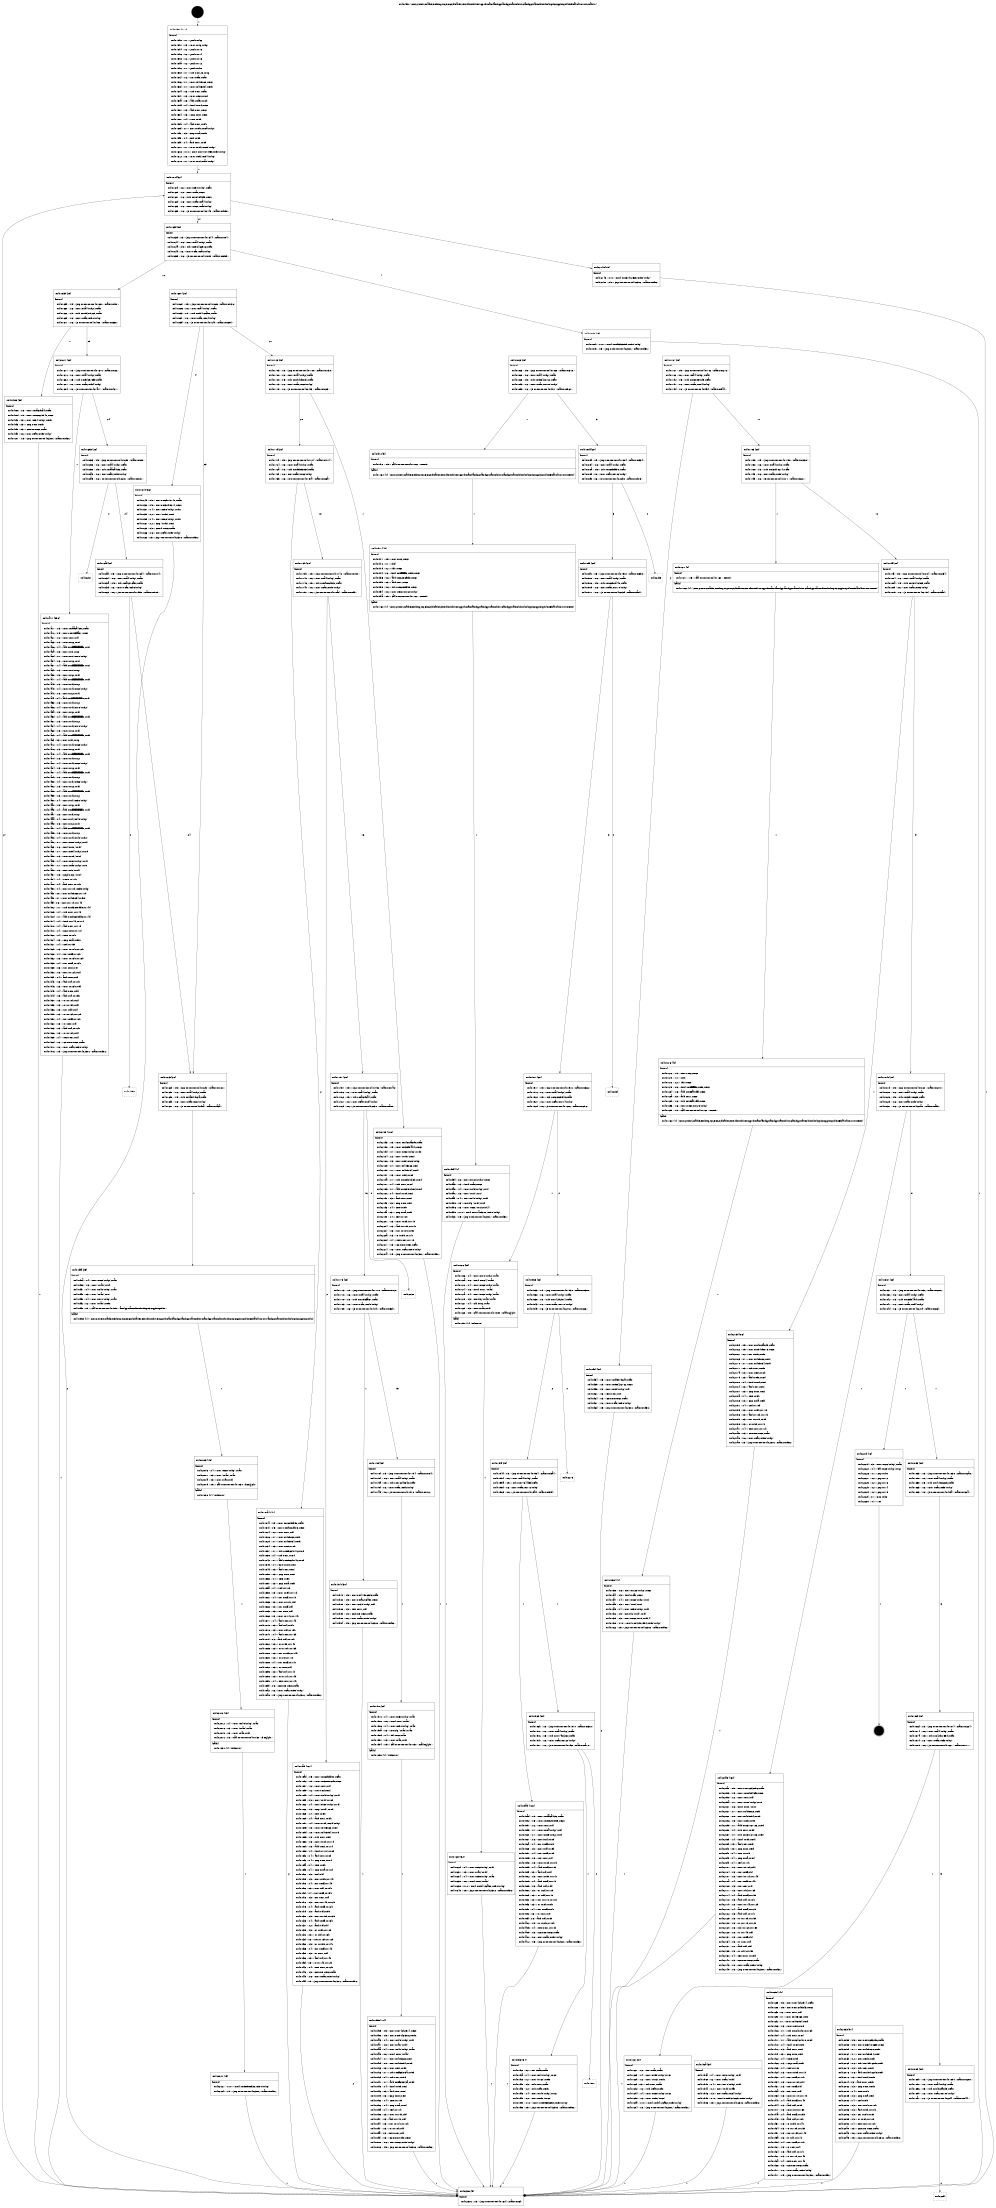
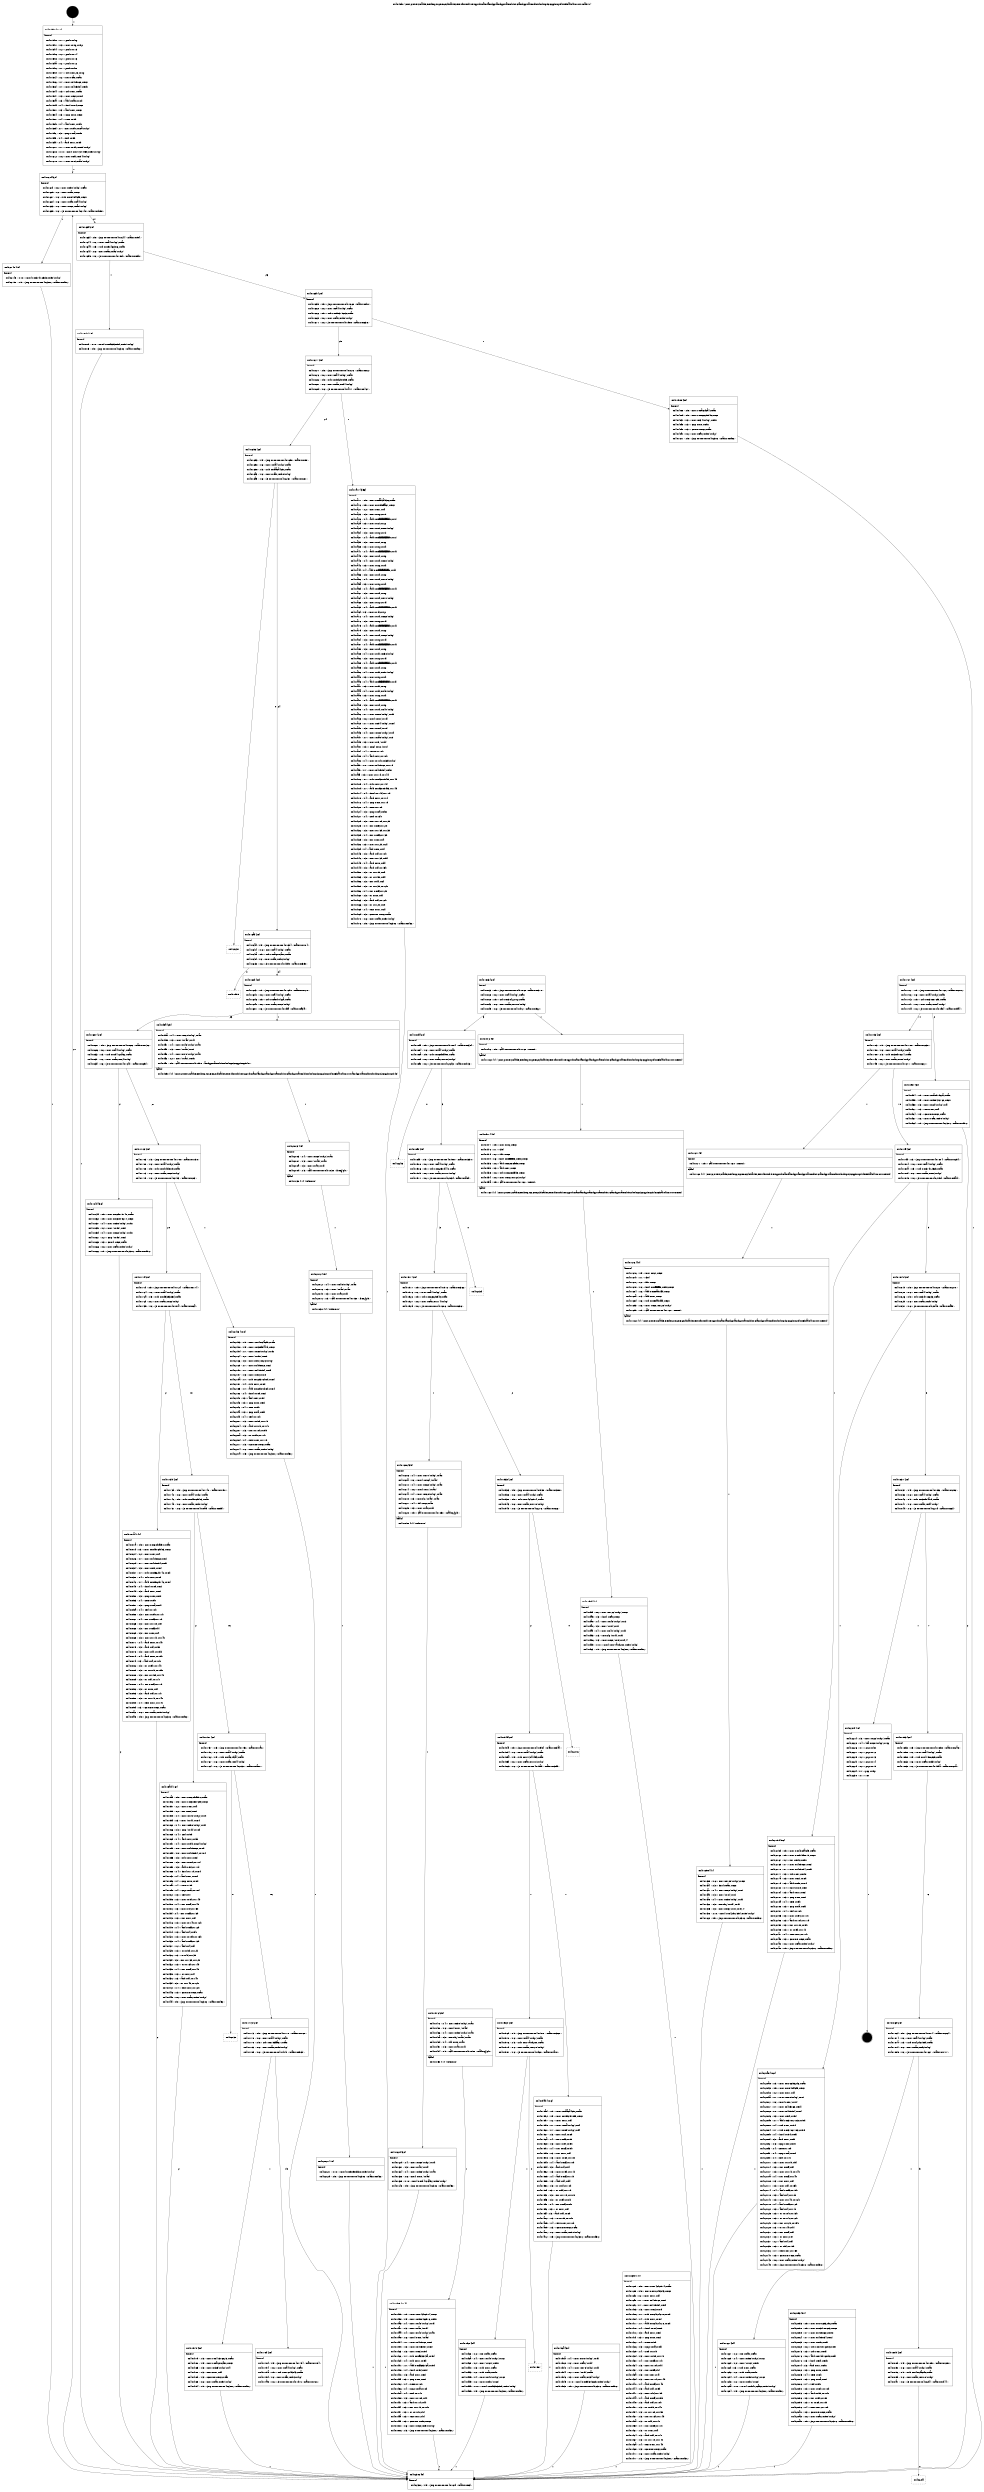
(202, 699) -> (189, 1015)
(401, 1599) -> none
